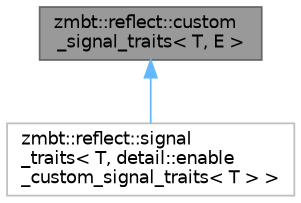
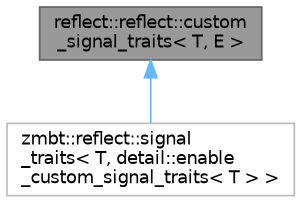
(151, 33) -> (151, 33)
